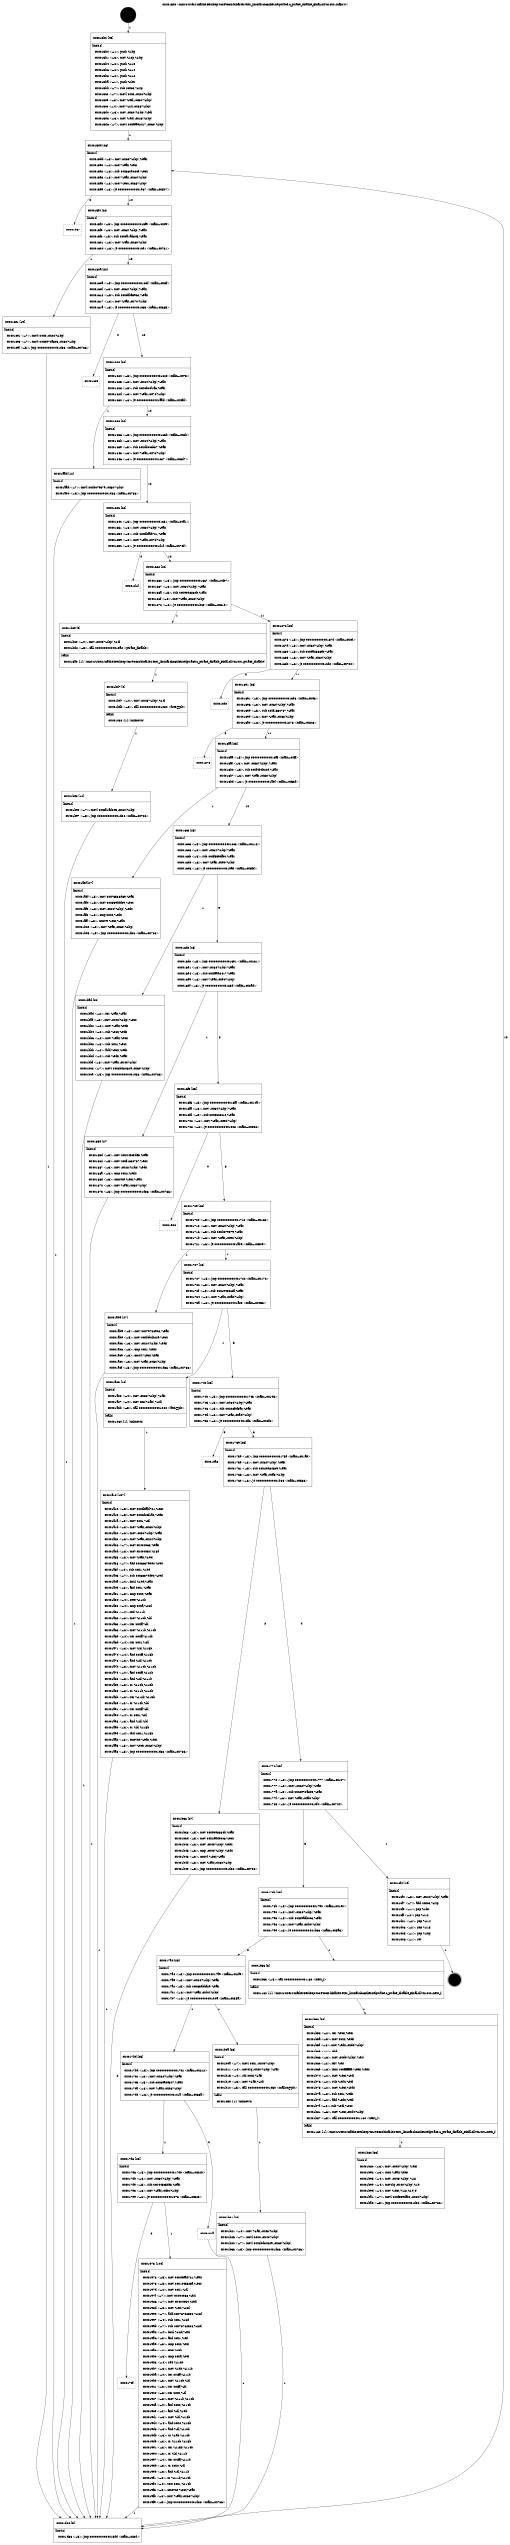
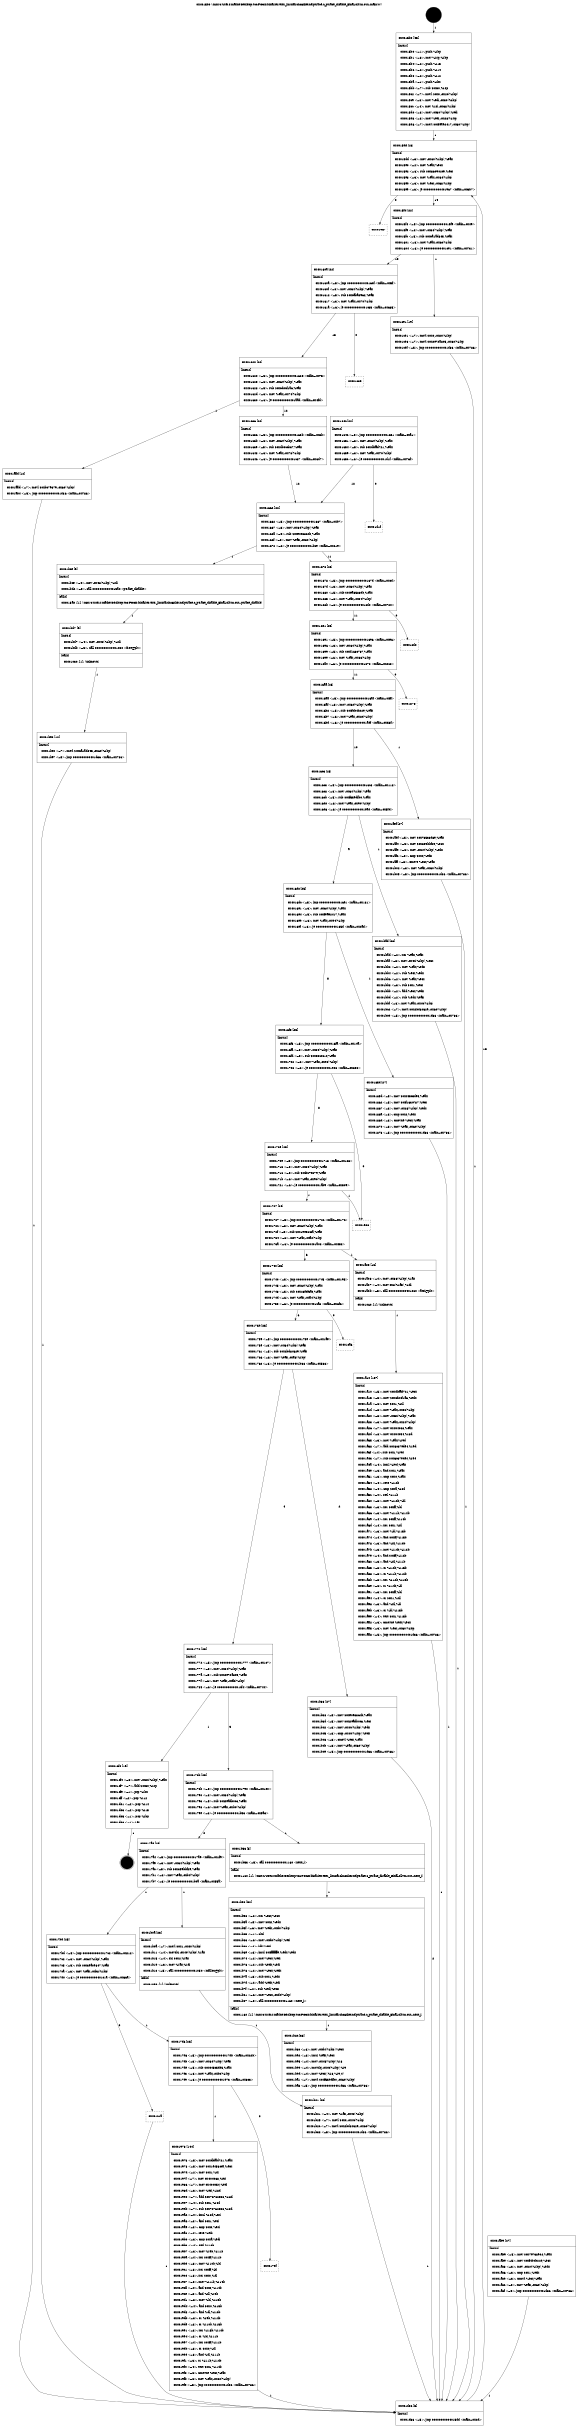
(147, 483) -> (292, 483)
(169, 1278) -> (352, 1203)
